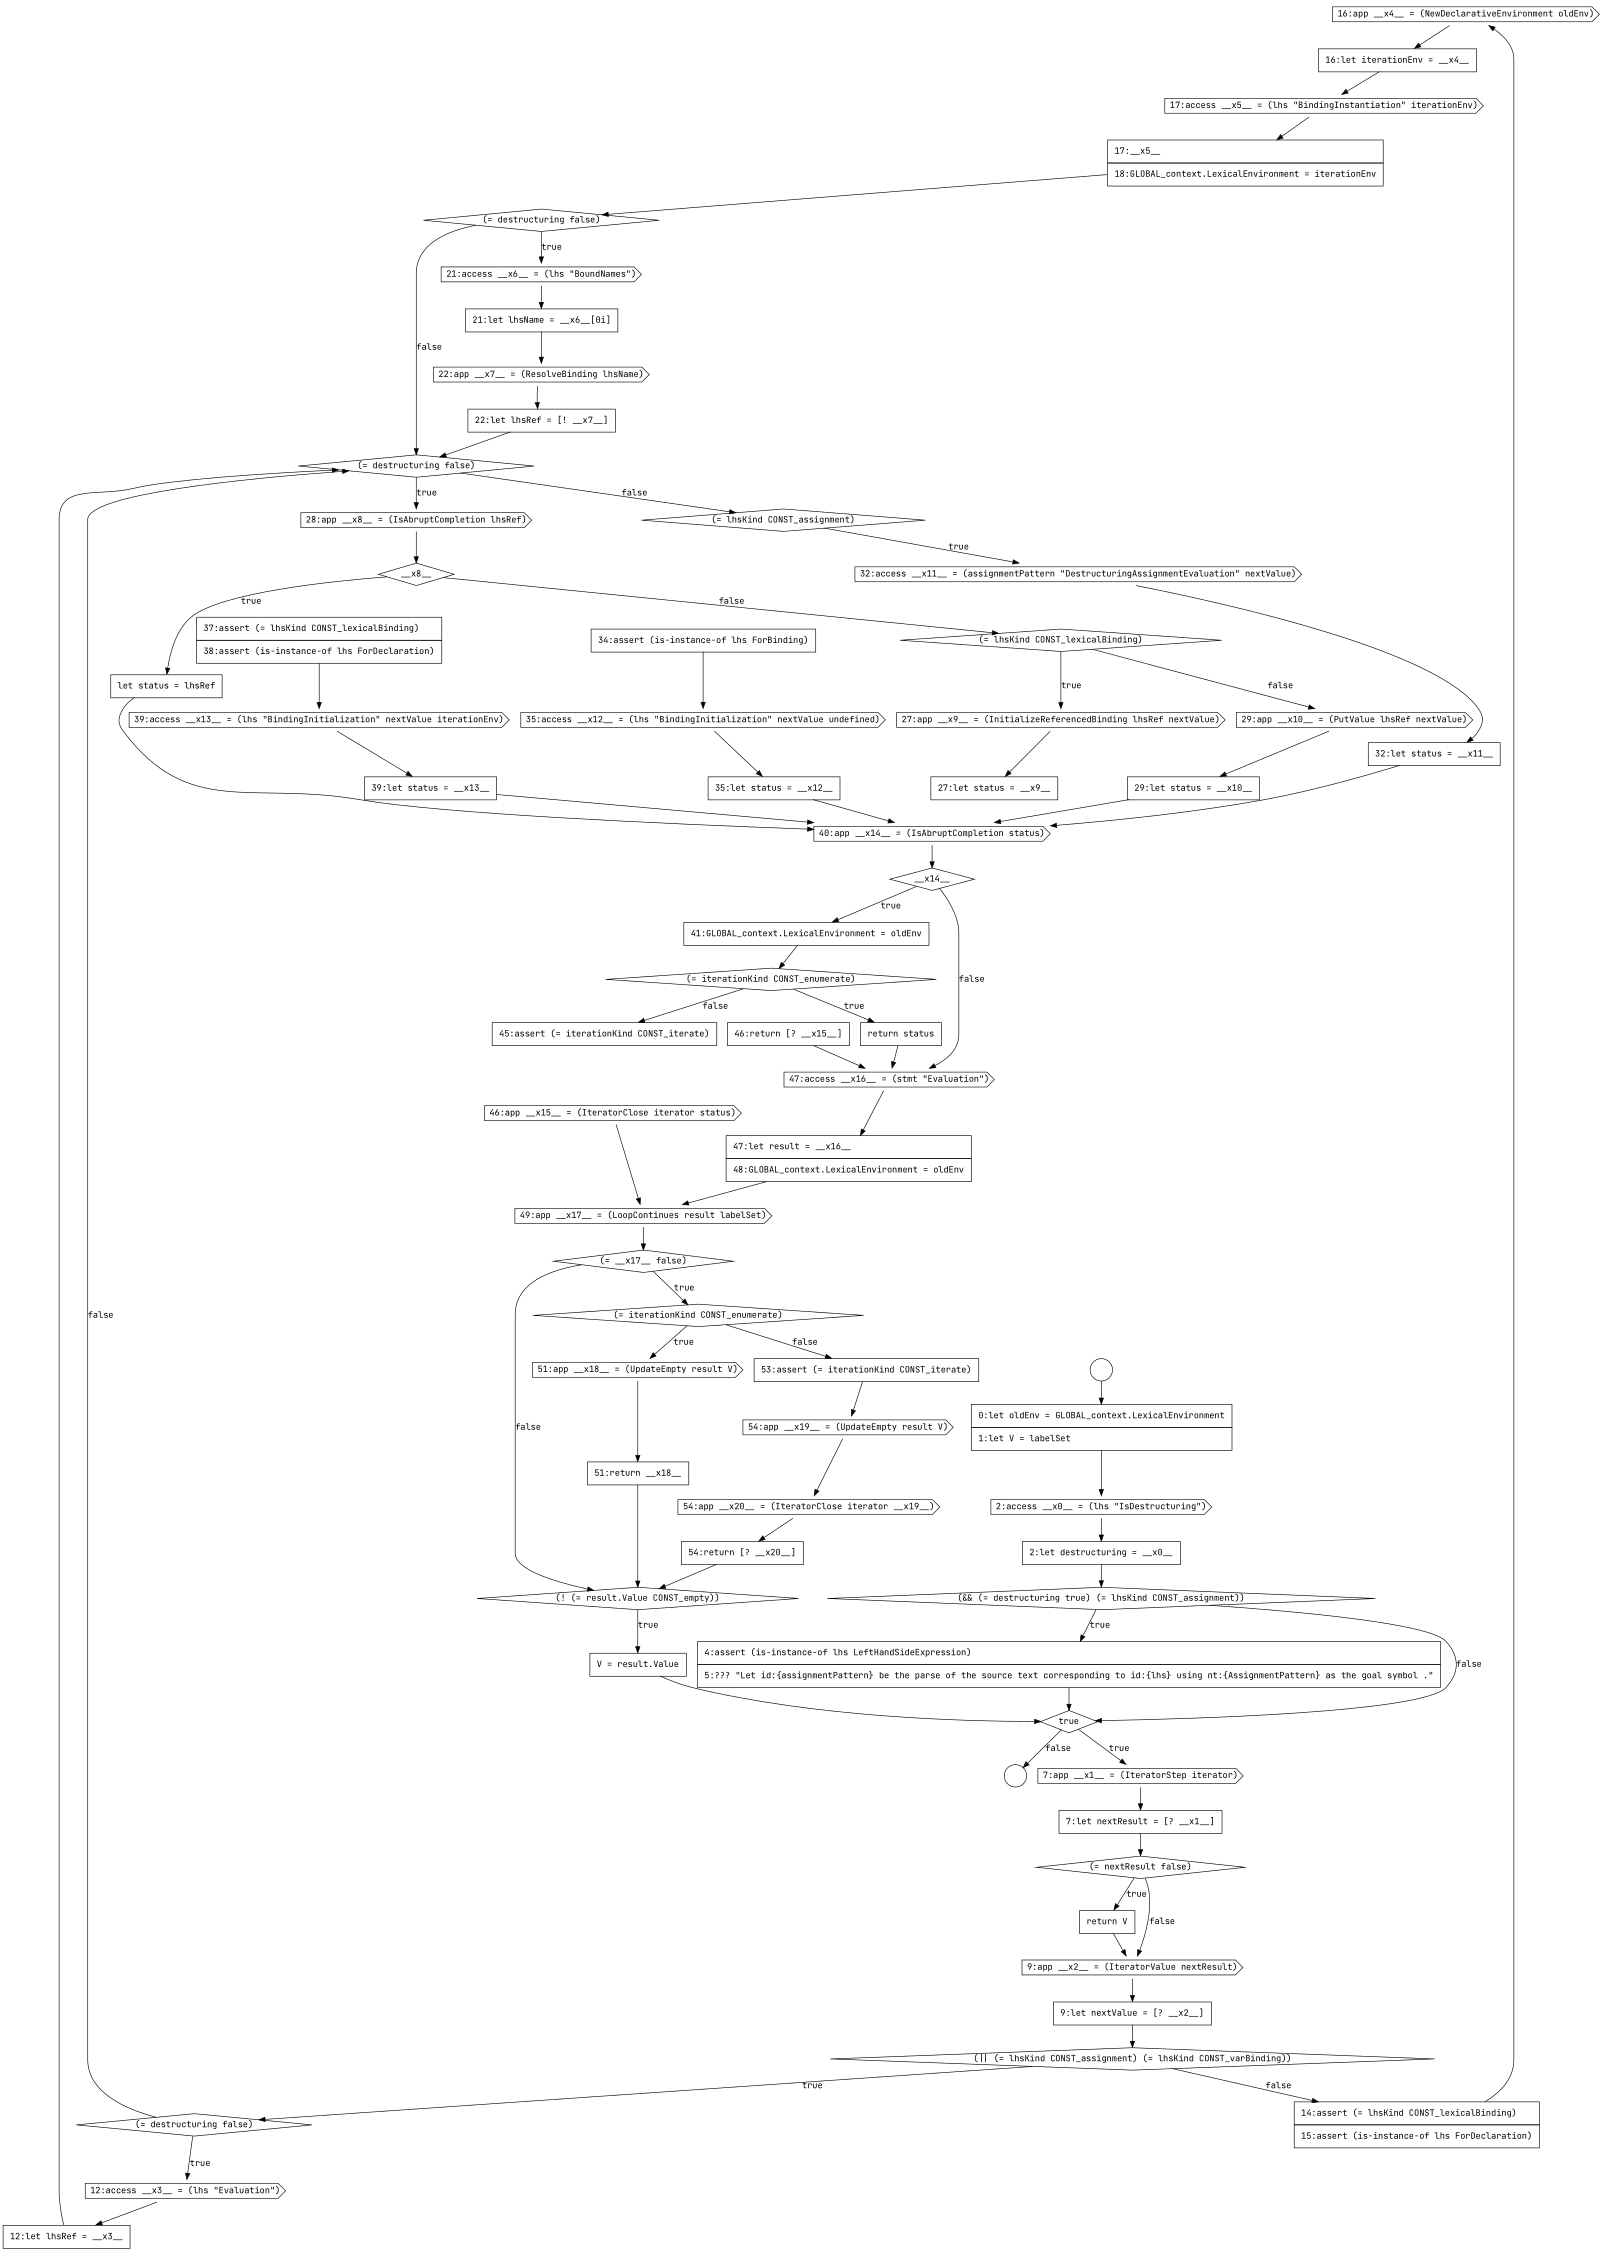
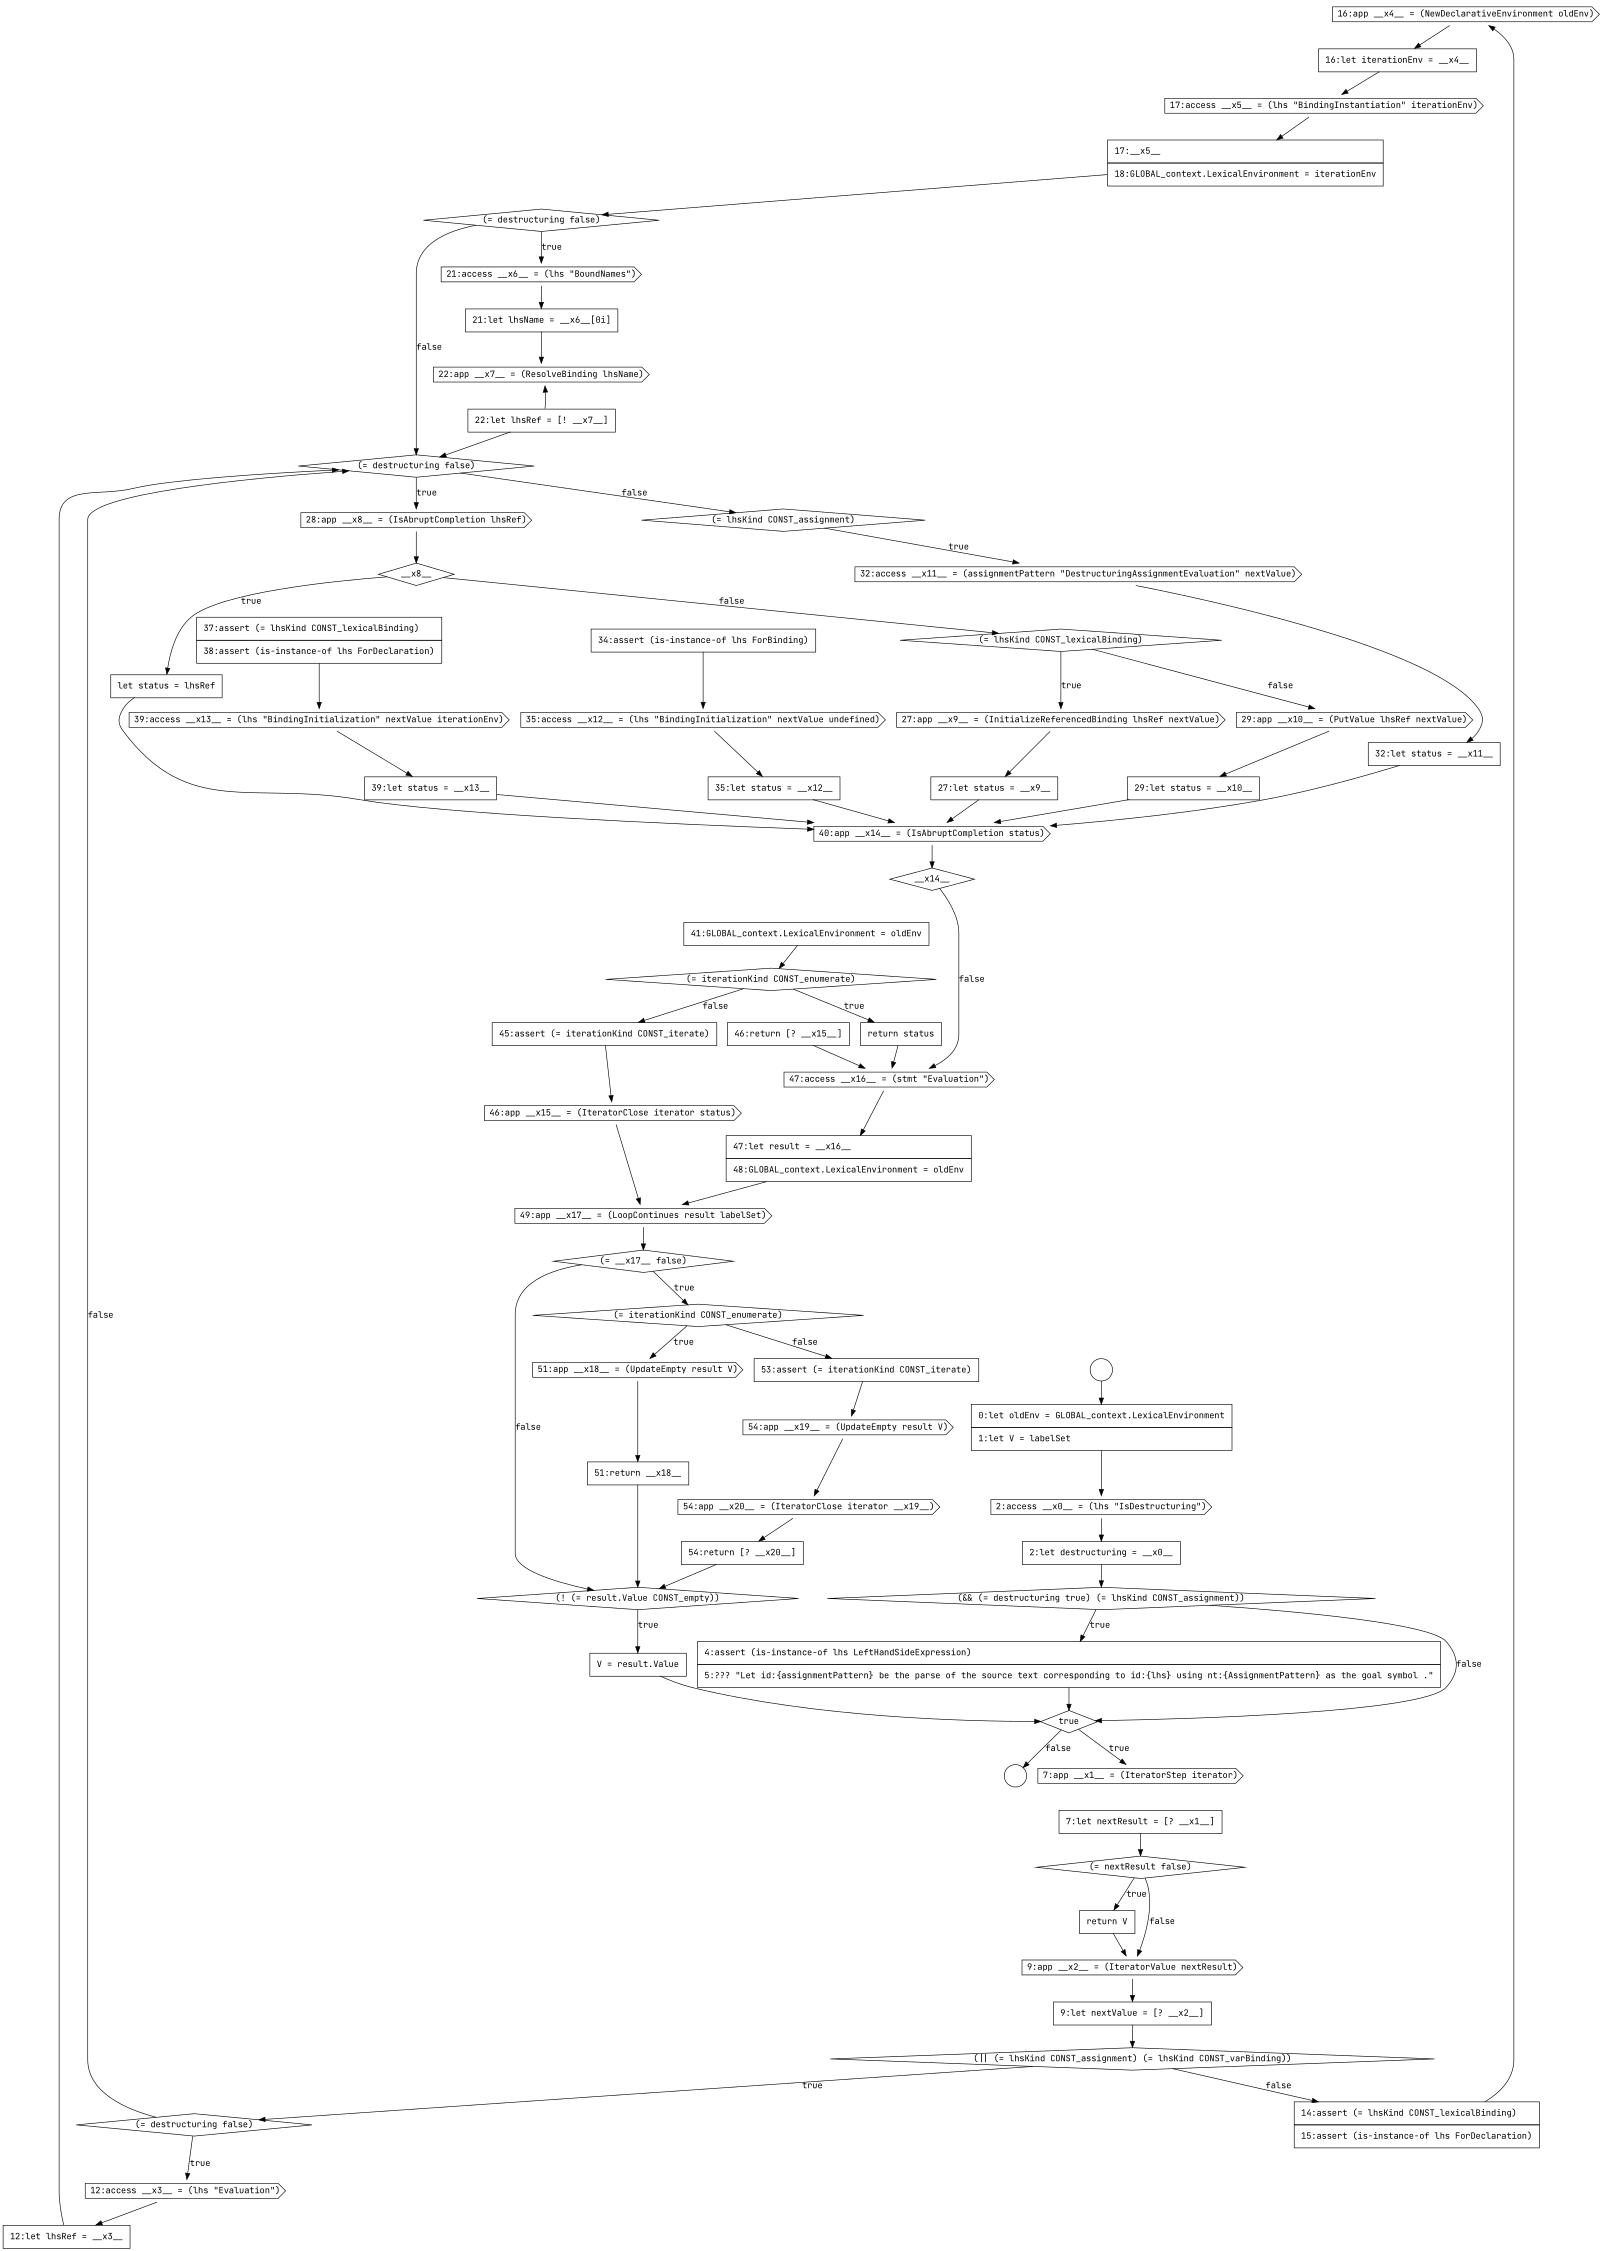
(537, 394) -> (545, 401)
none -> (966, 809)
(877, 903) -> none
none -> (608, 1071)
(1141, 1795) -> none
